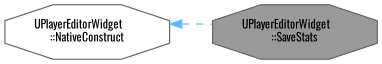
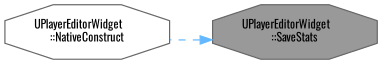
(197, 24) -> (185, 40)
